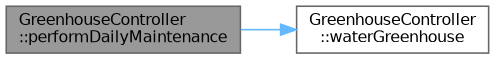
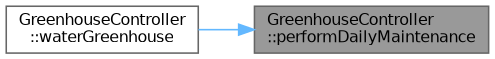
(261, 30) -> (218, 30)
